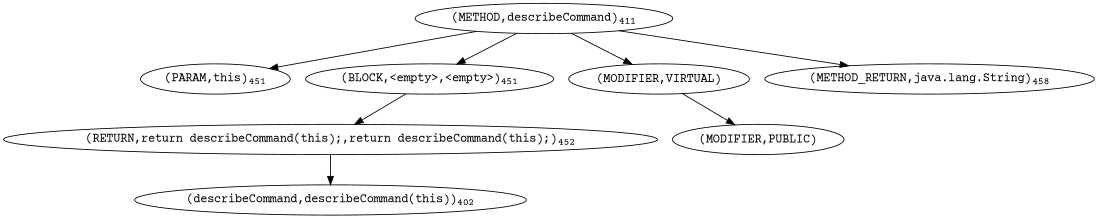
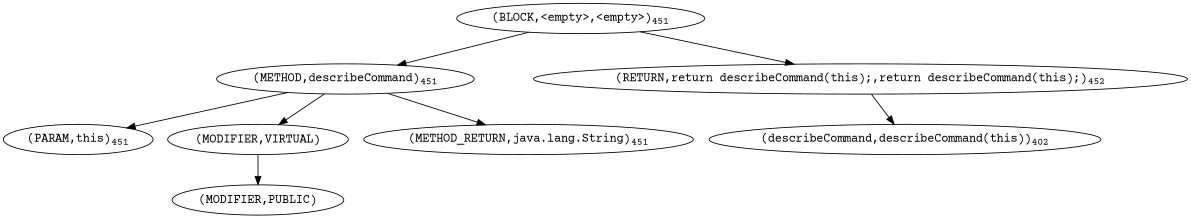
(628, 17) -> (429, 78)
(491, 47) -> (467, 48)
(1041, 78) -> (640, 138)
